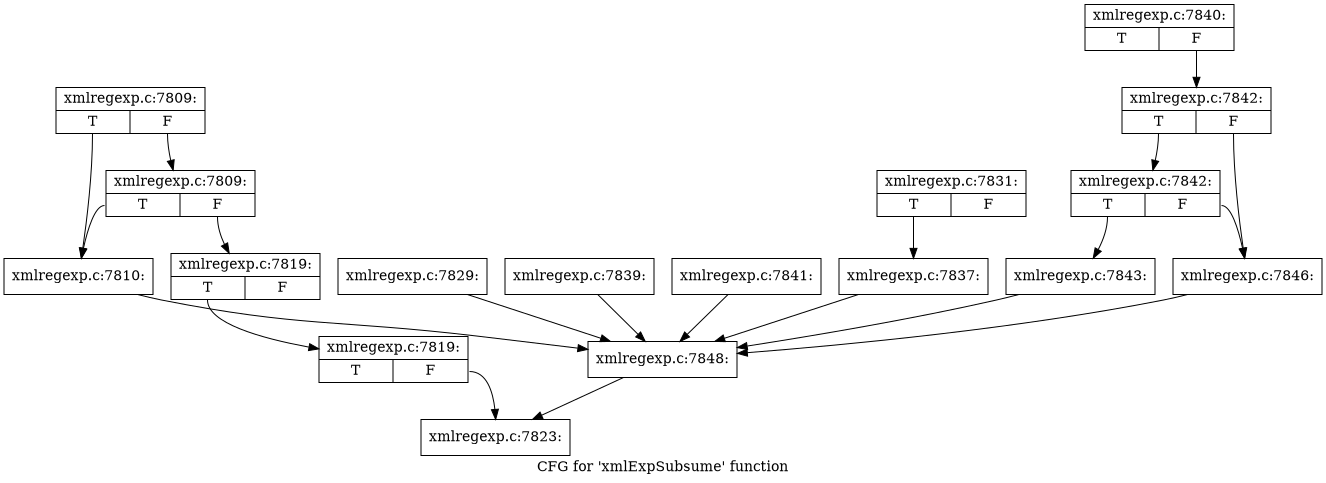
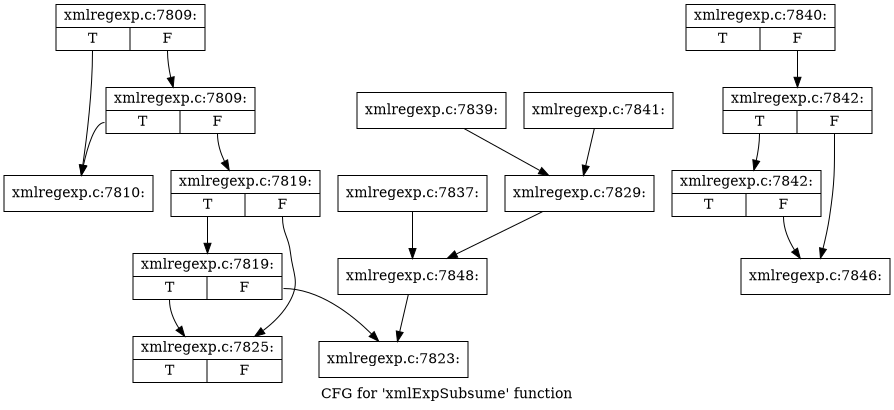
(952, 194) -> none
(1080, 276) -> none
(618, 315) -> (502, 150)
(708, 315) -> (590, 147)
(357, 325) -> none
(968, 330) -> none
none -> (208, 360)
